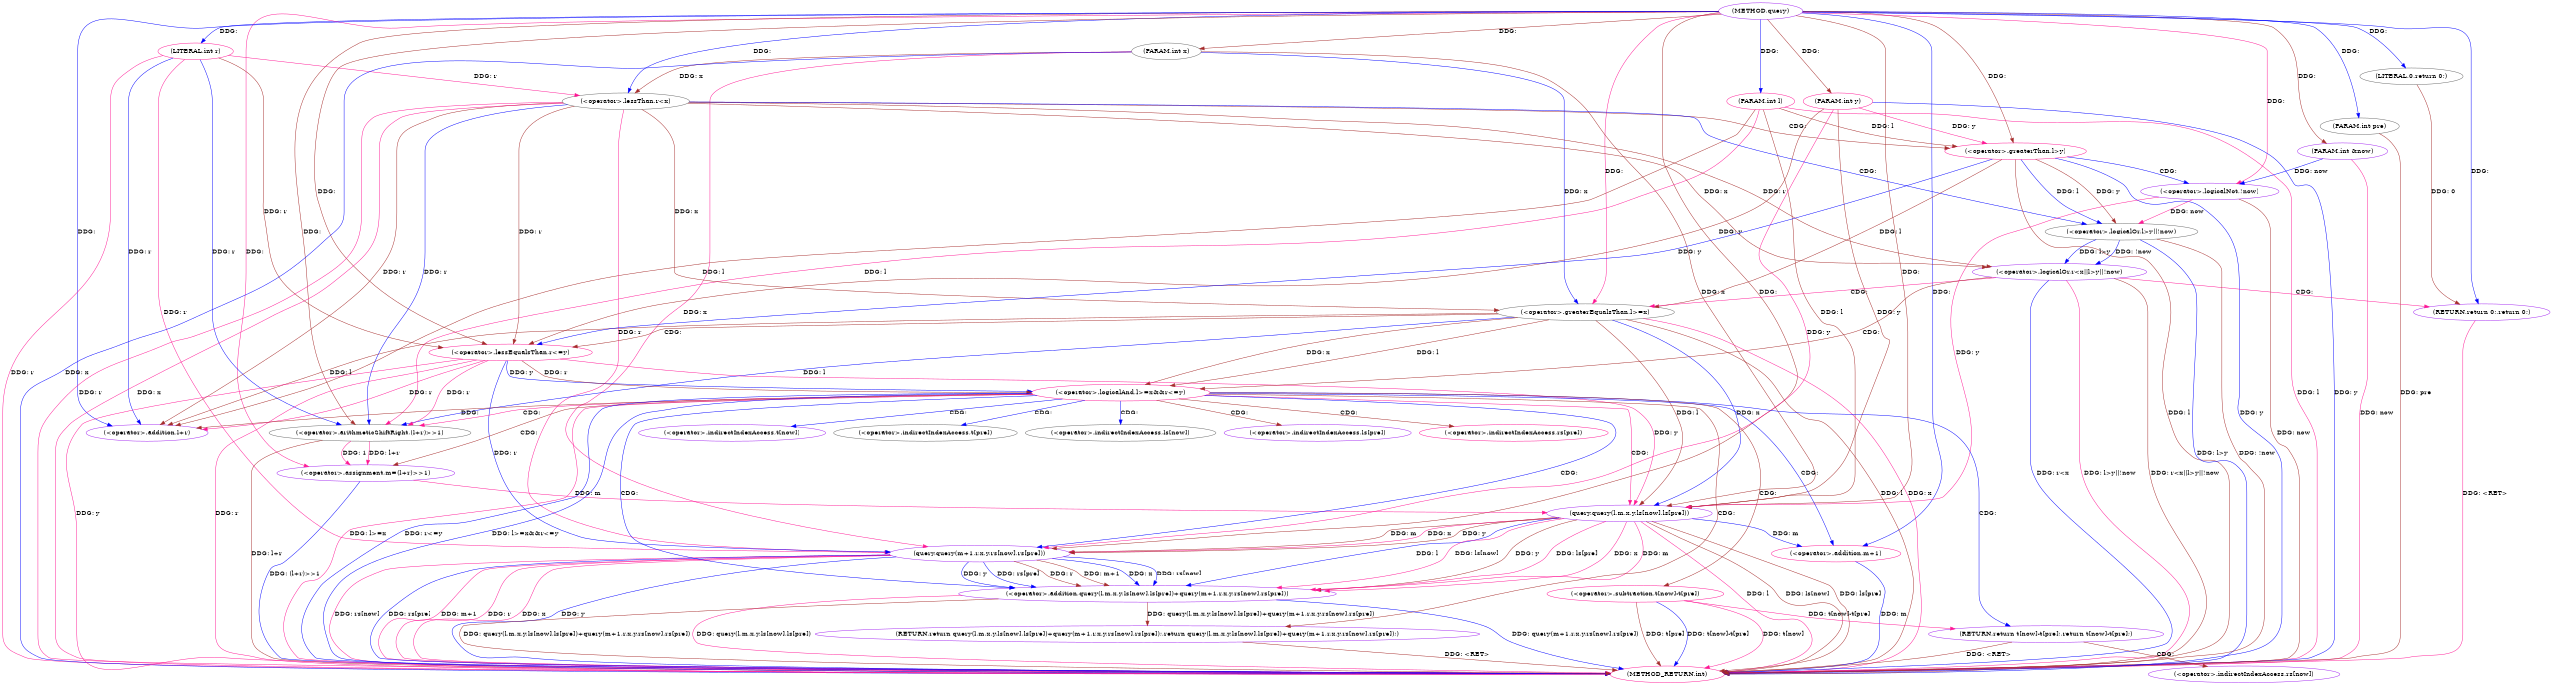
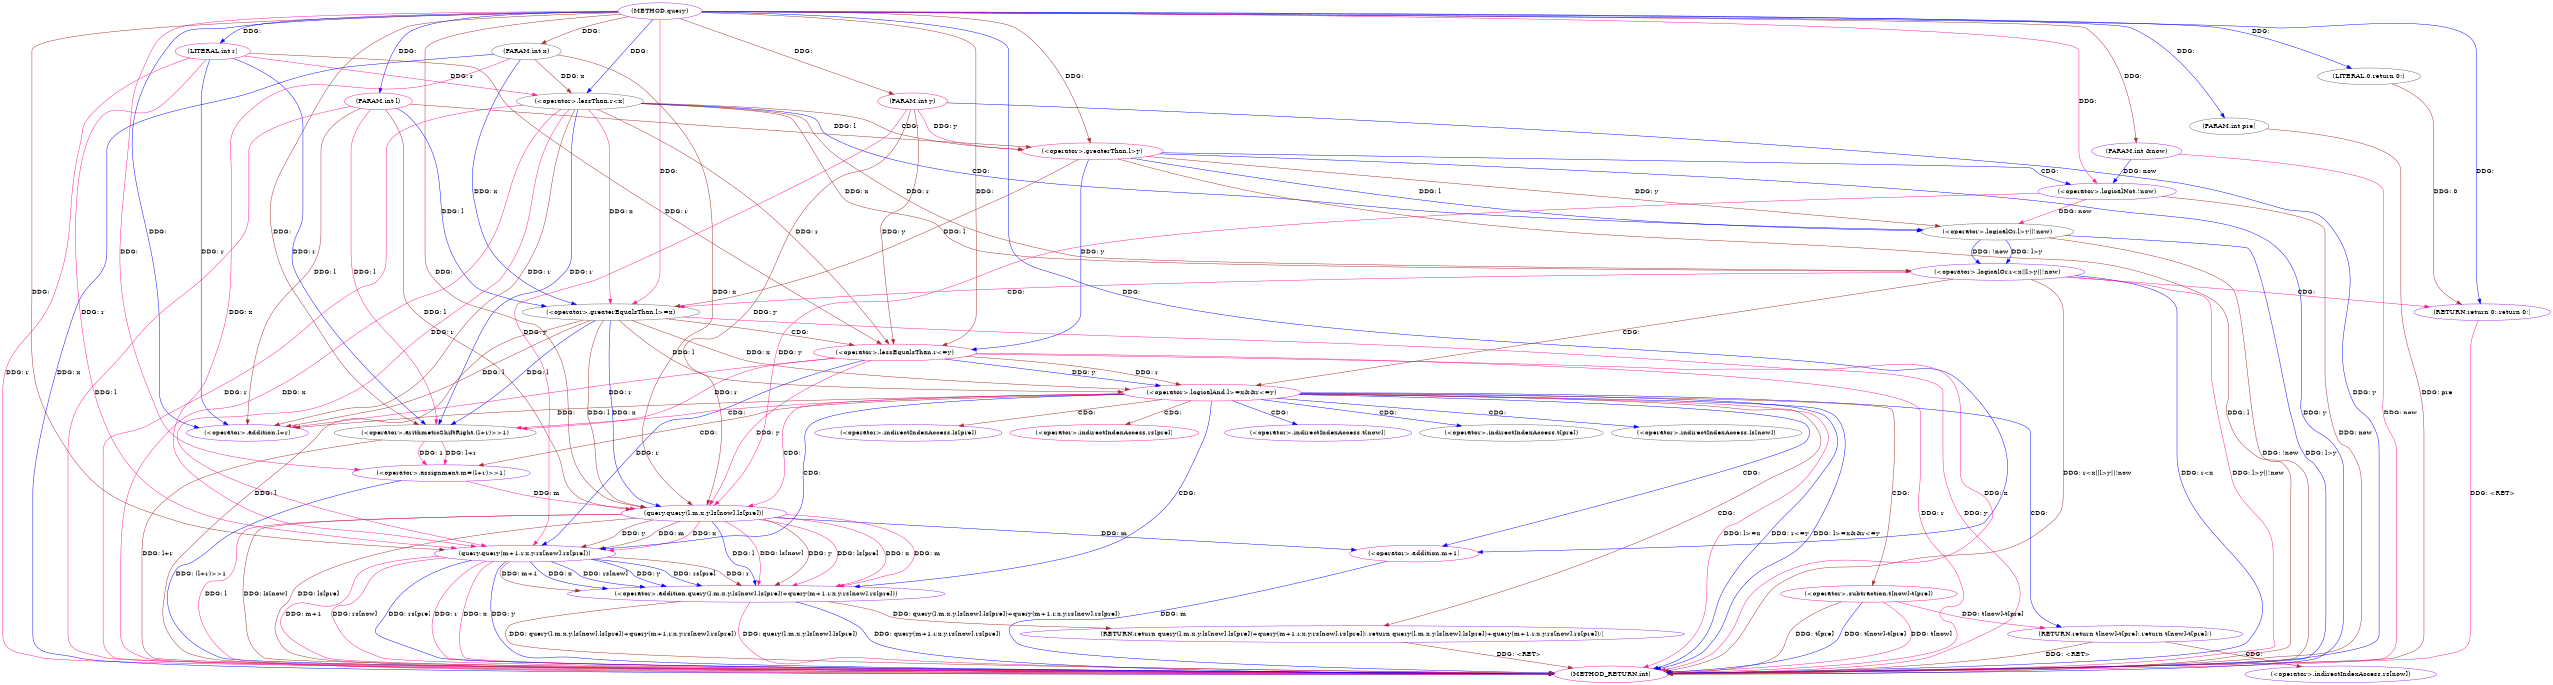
none -> (445, 229)
(995, 297) -> (610, 201)
